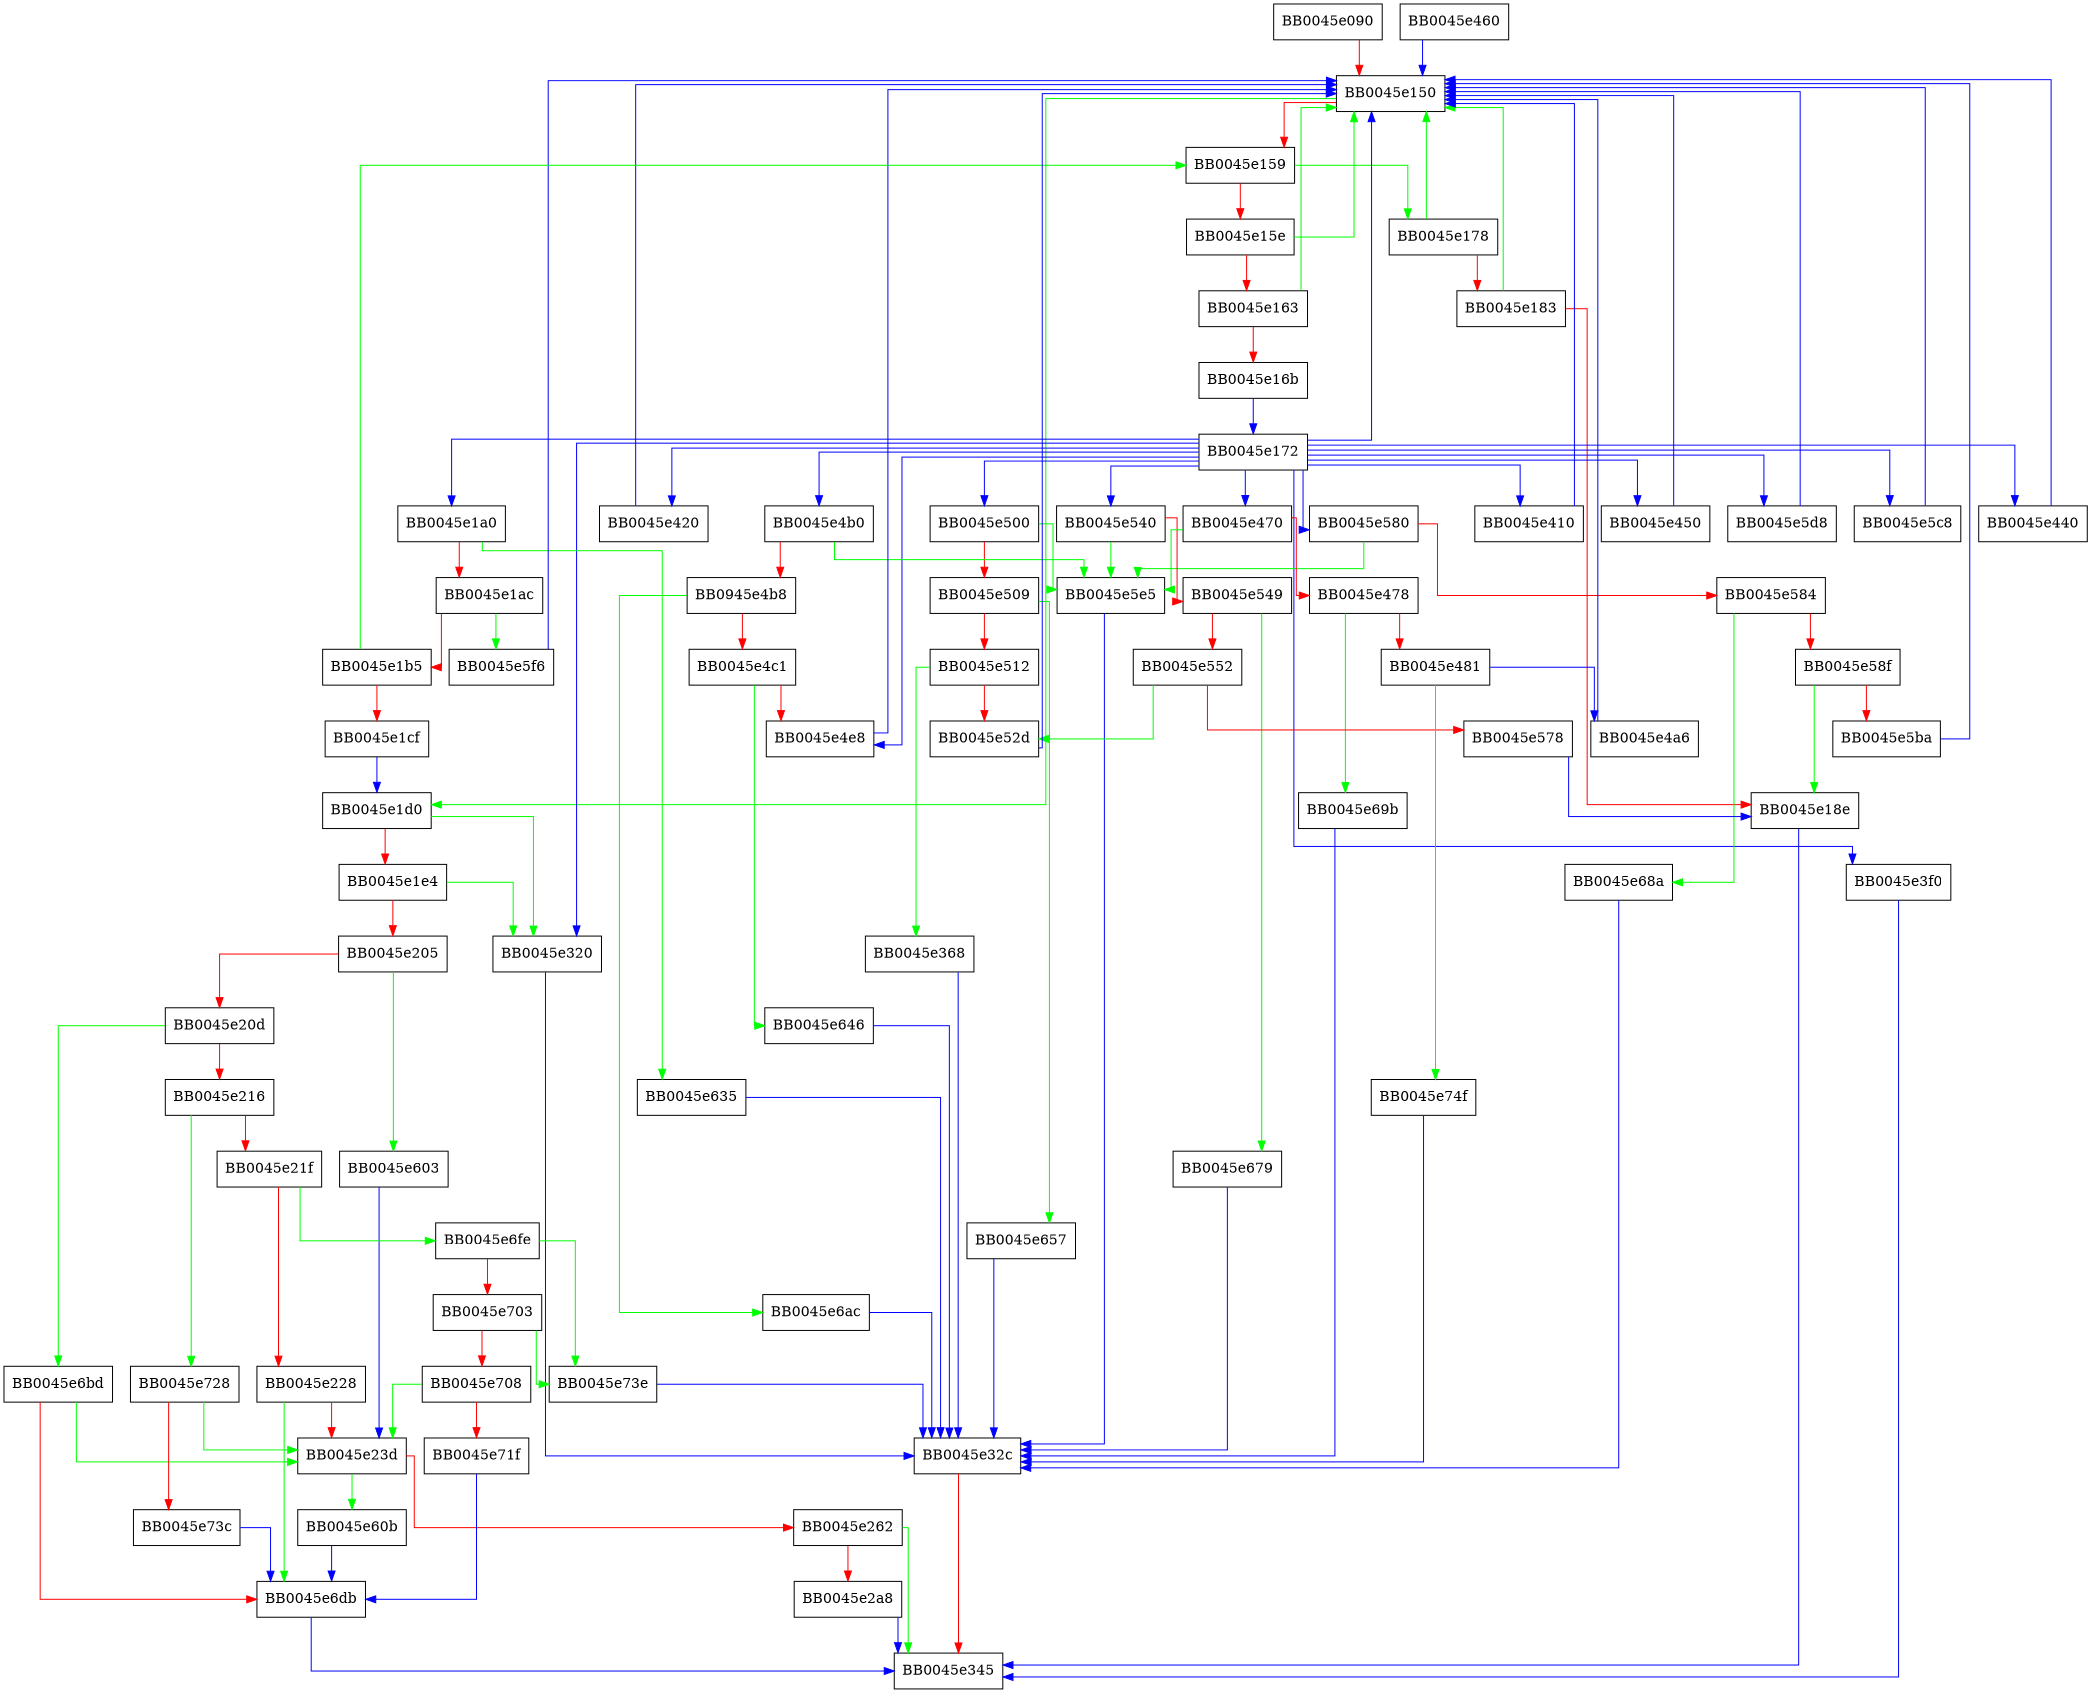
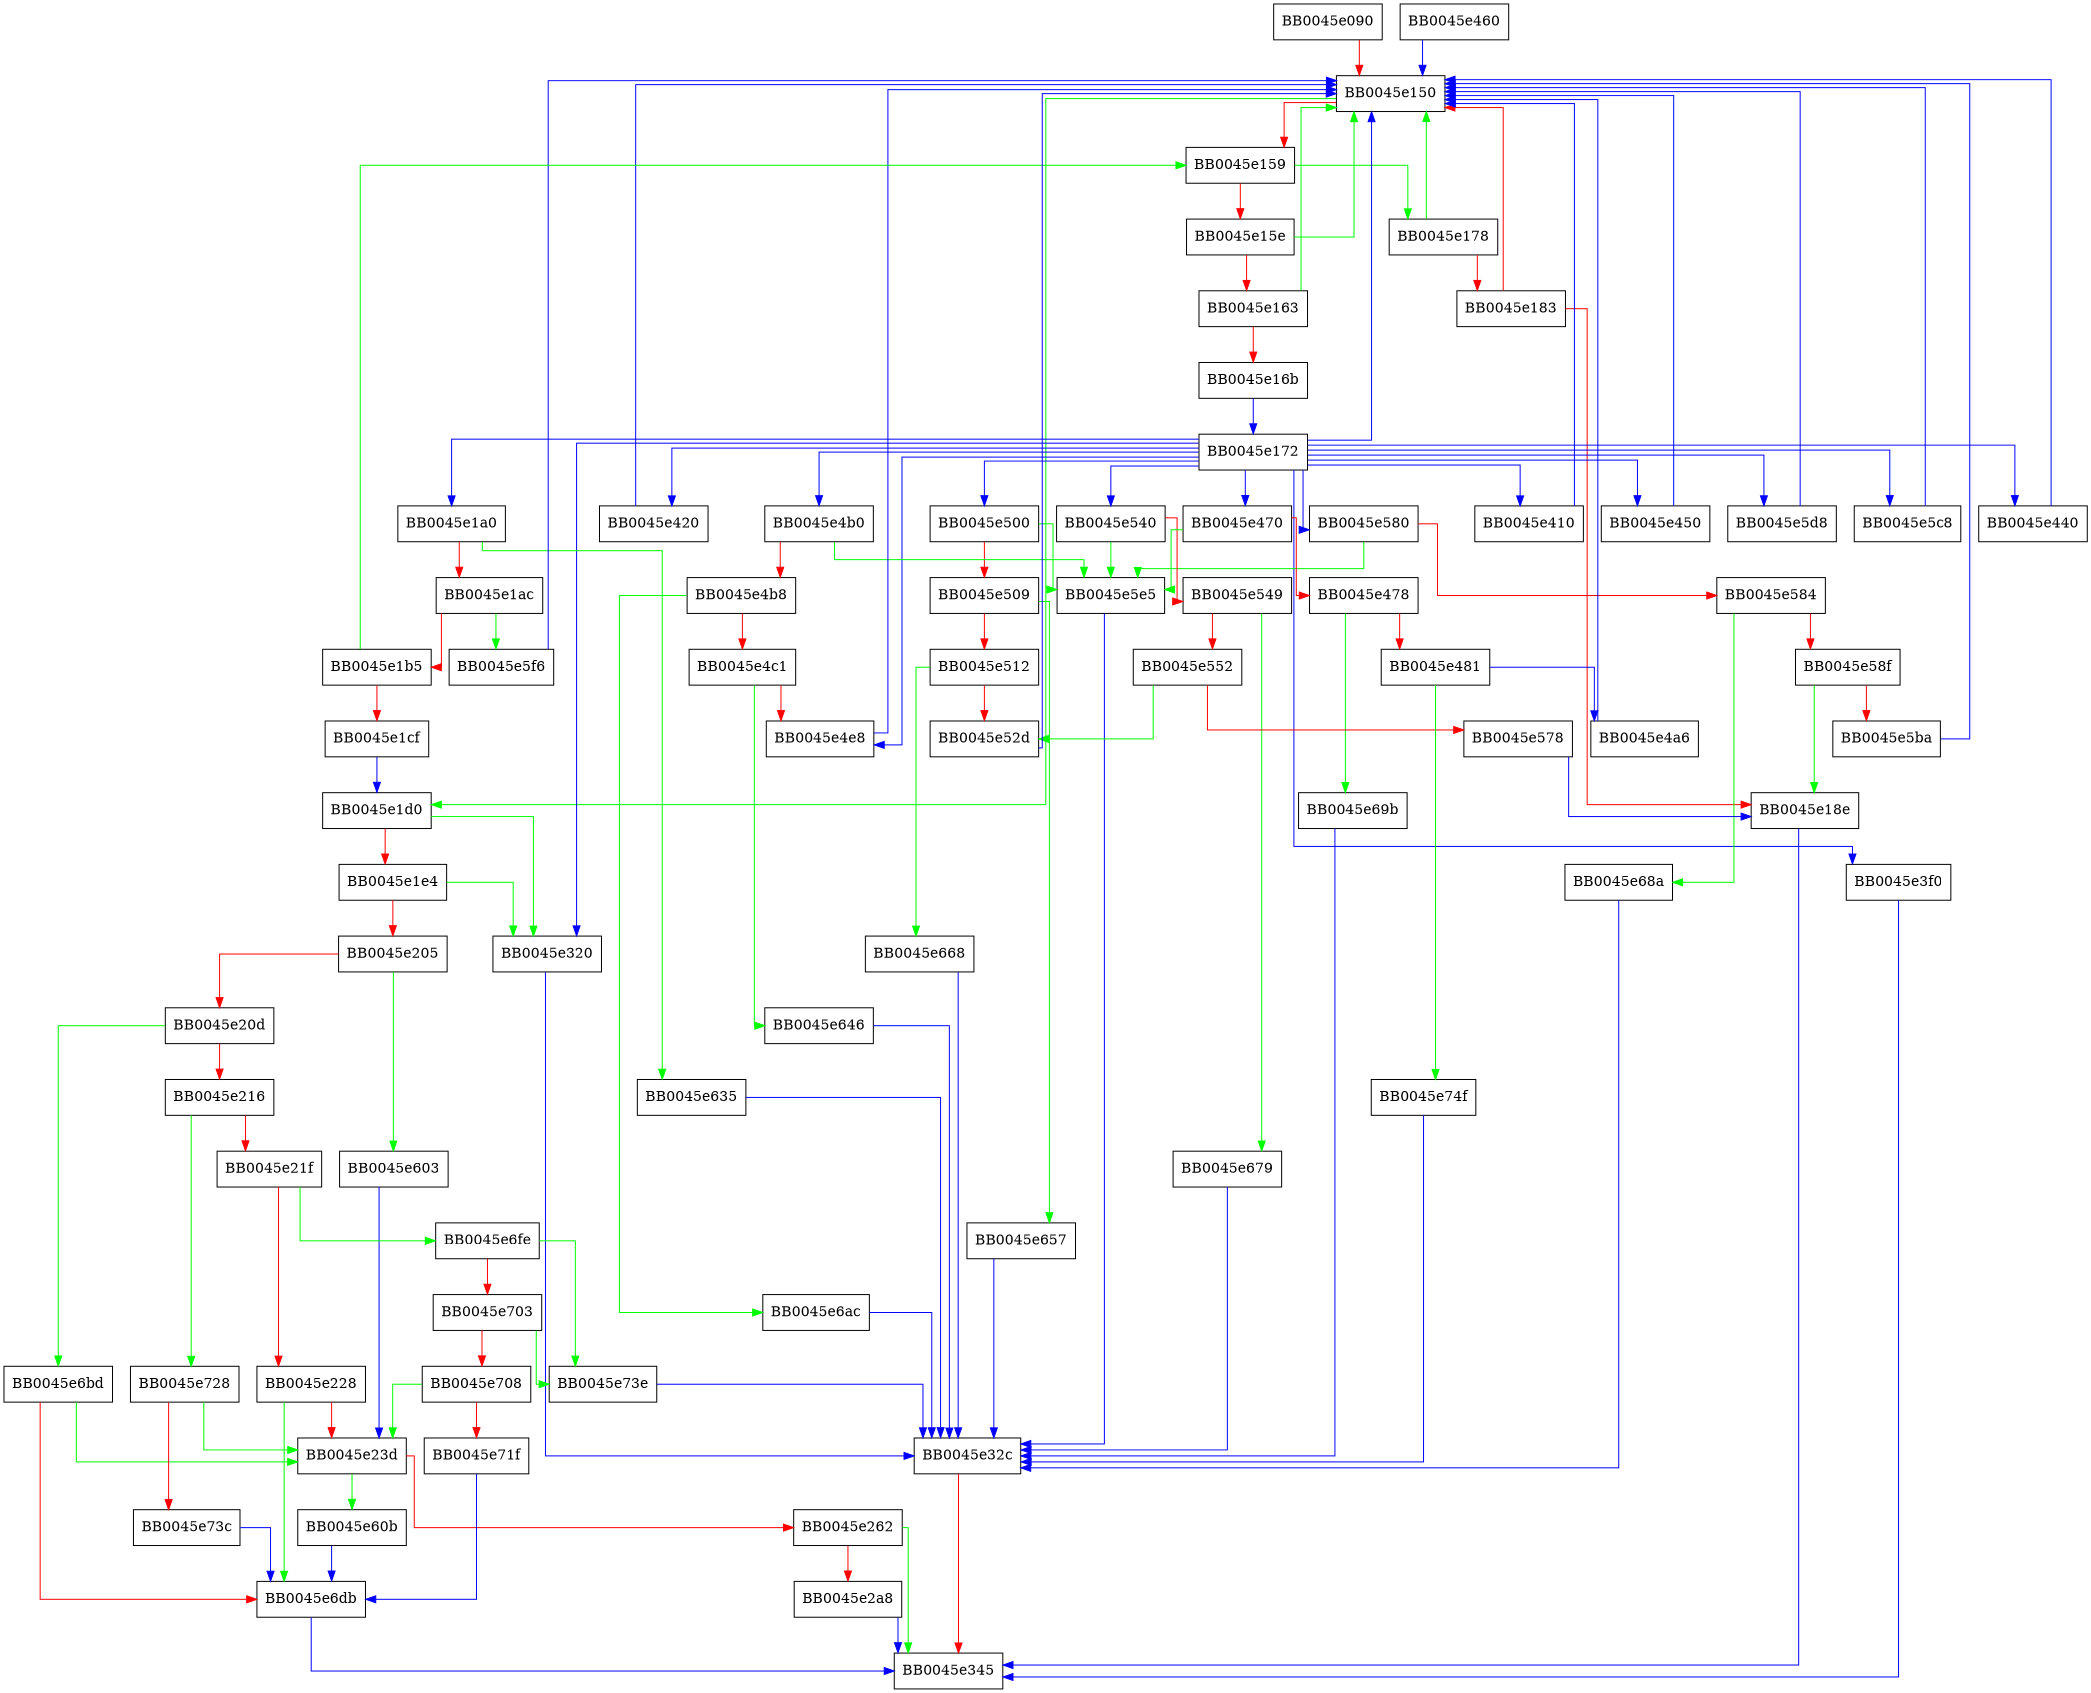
(1503, 175) -> (1503, 175)
(741, 596) -> (741, 596)
(920, 954) -> (920, 954)
